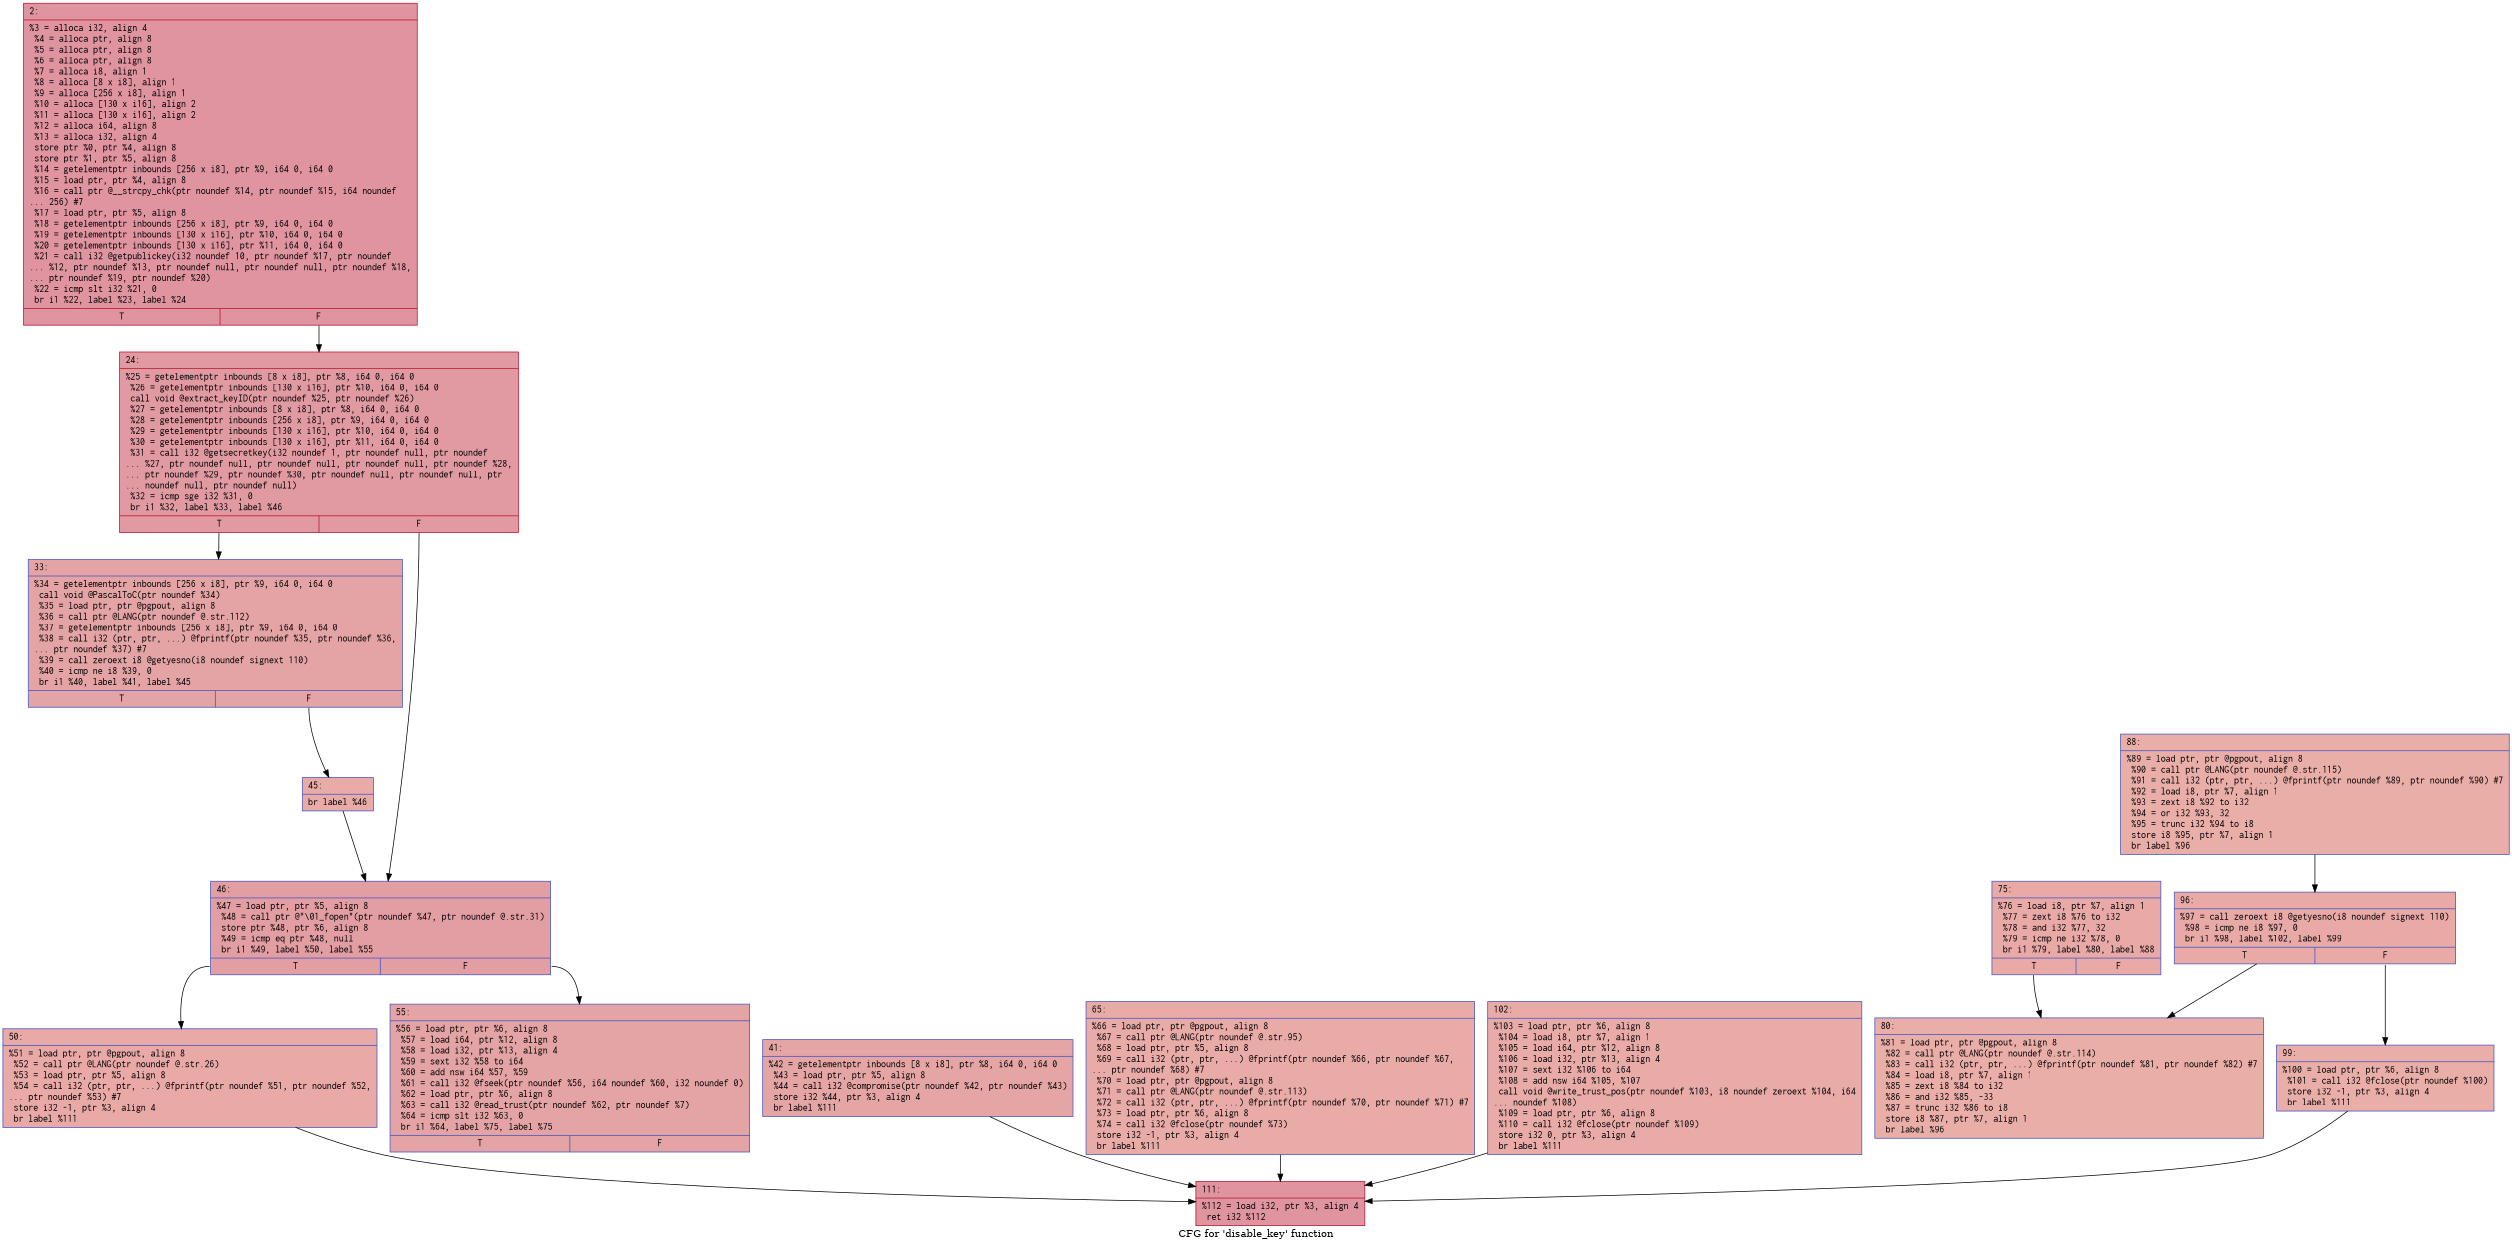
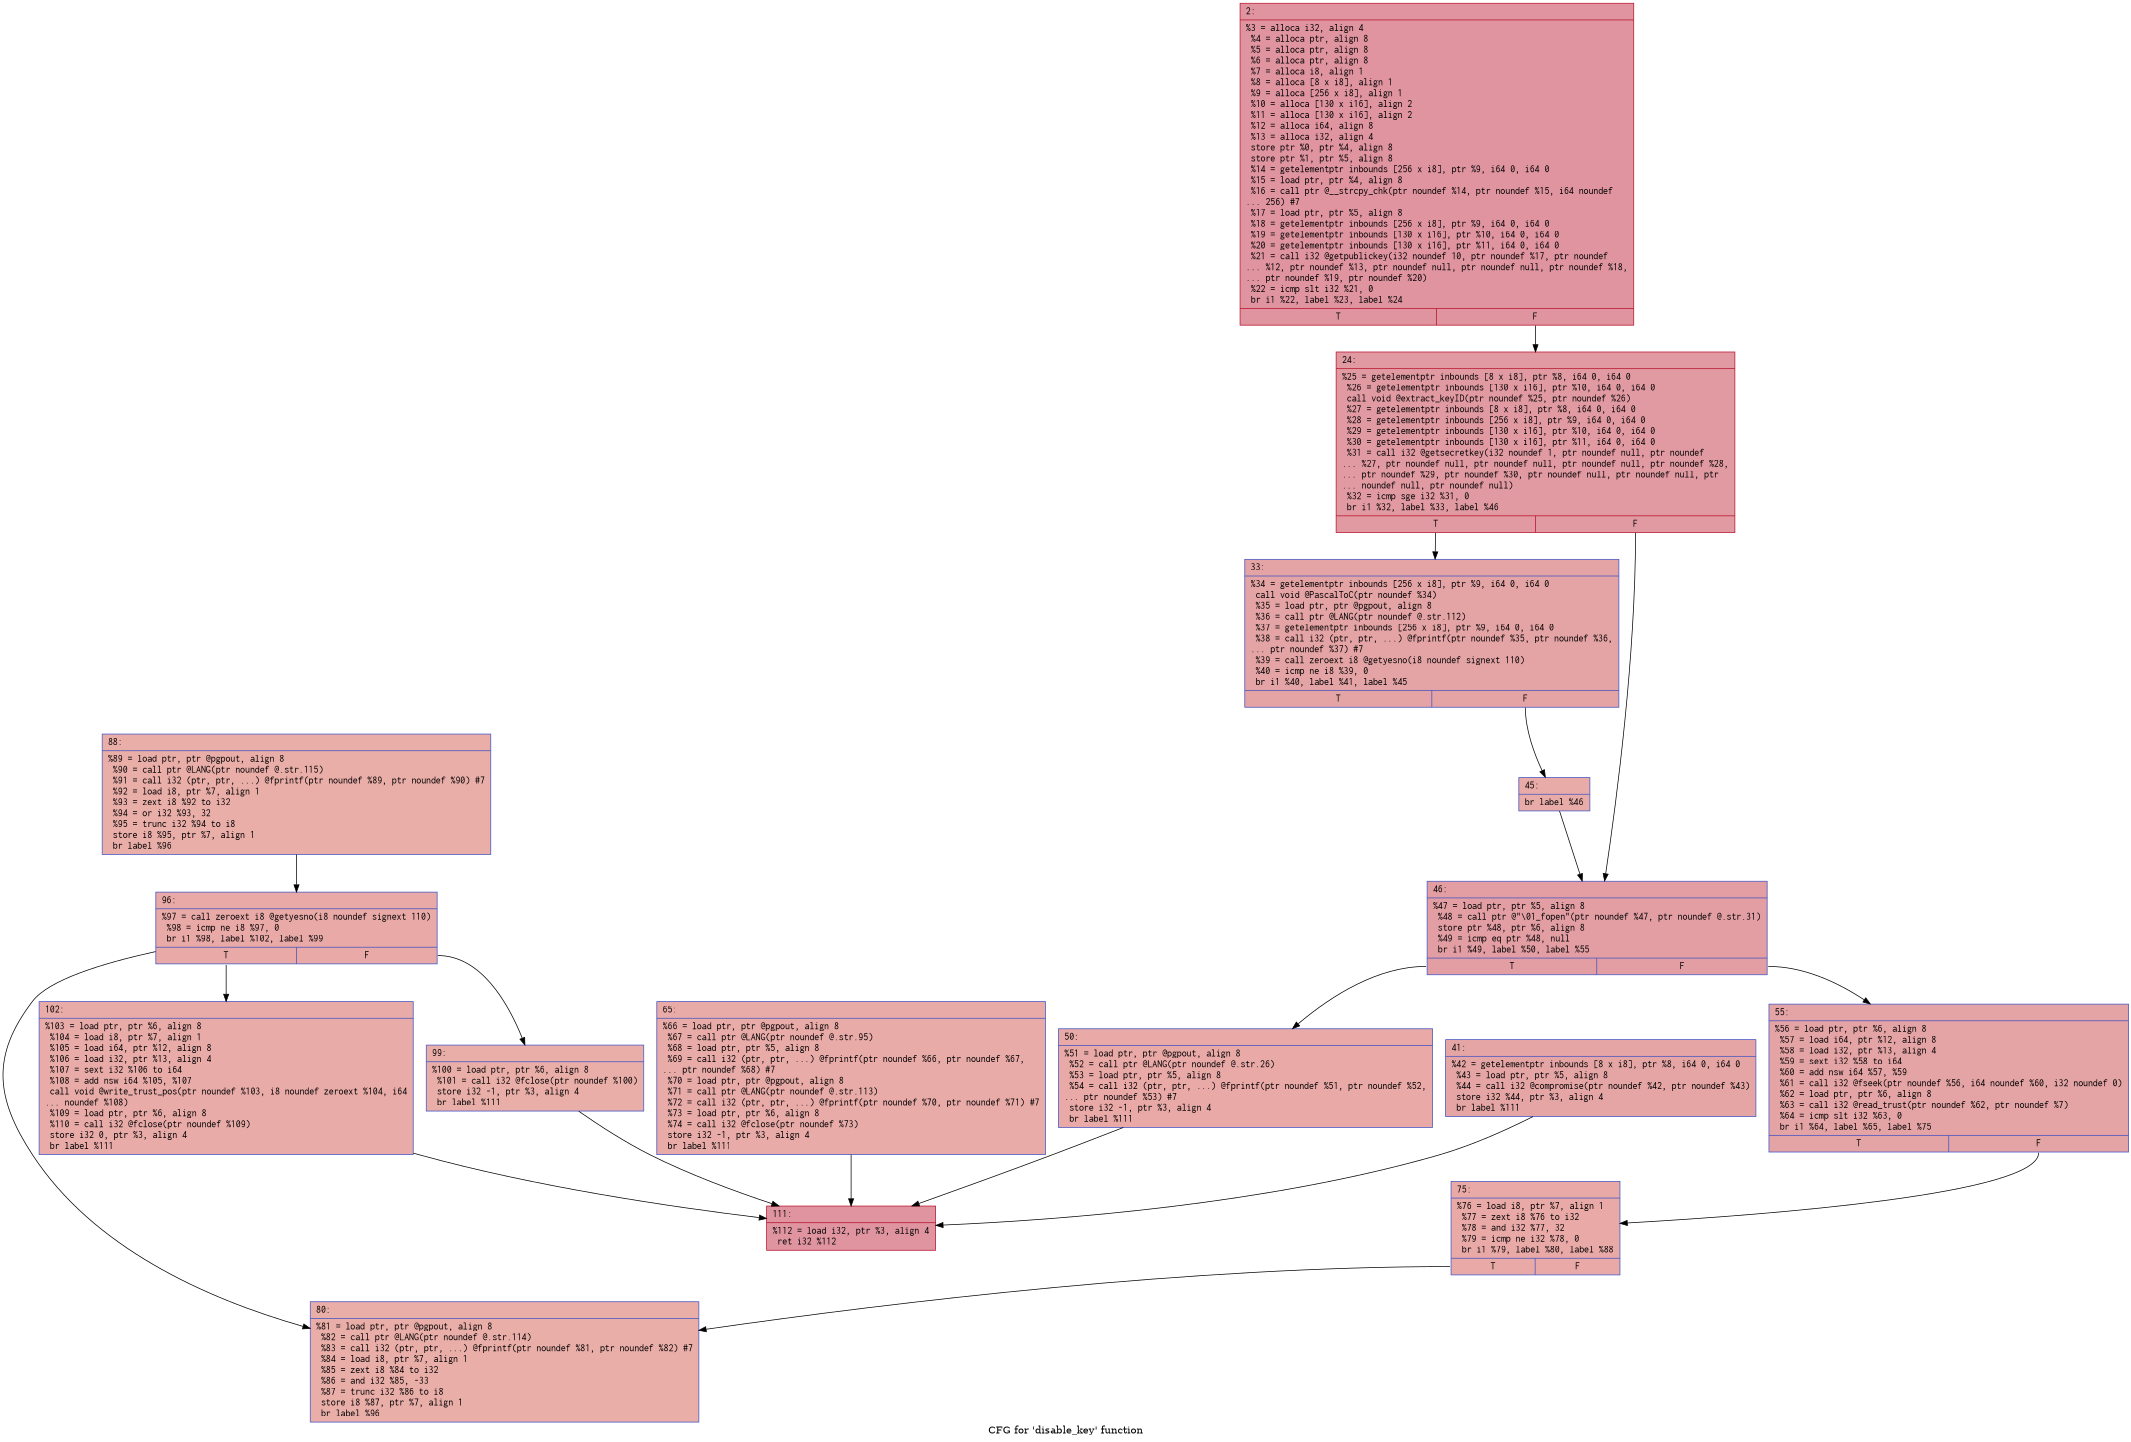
none -> (226, 979)
(475, 1127) -> (1853, 1127)
none -> (1838, 1206)
